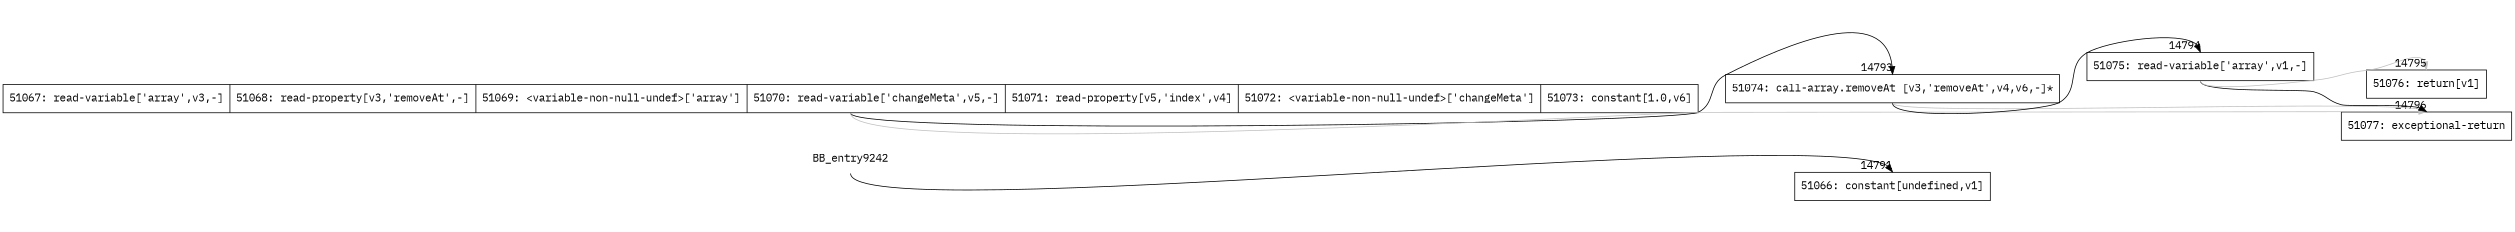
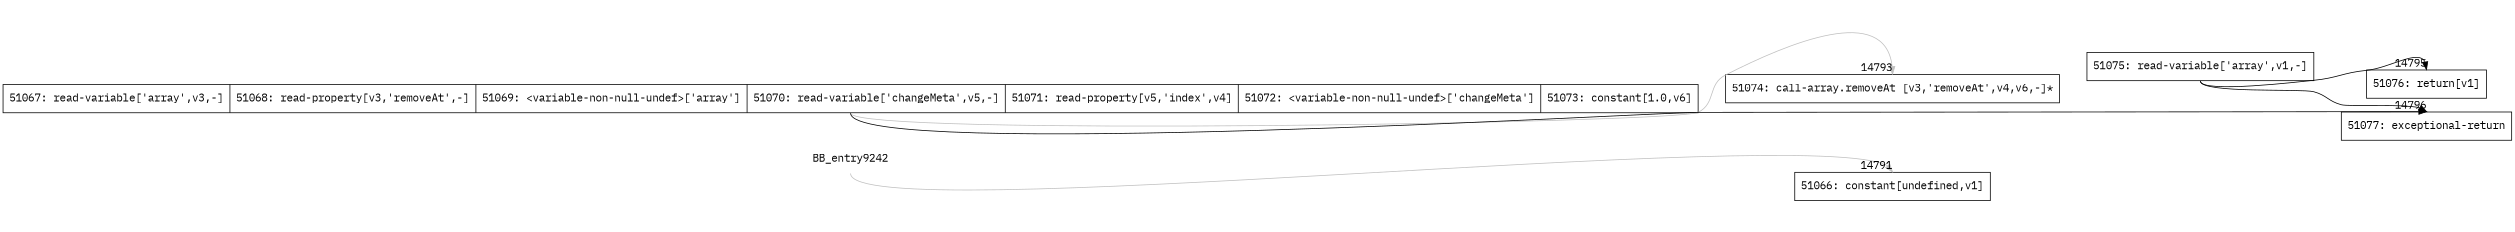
(2314, 80) -> (2314, 80)
(2060, 102) -> none
(2182, 107) -> none
(1712, 112) -> (1712, 112)
(1258, 126) -> (1258, 126)
(1368, 173) -> (1368, 173)
